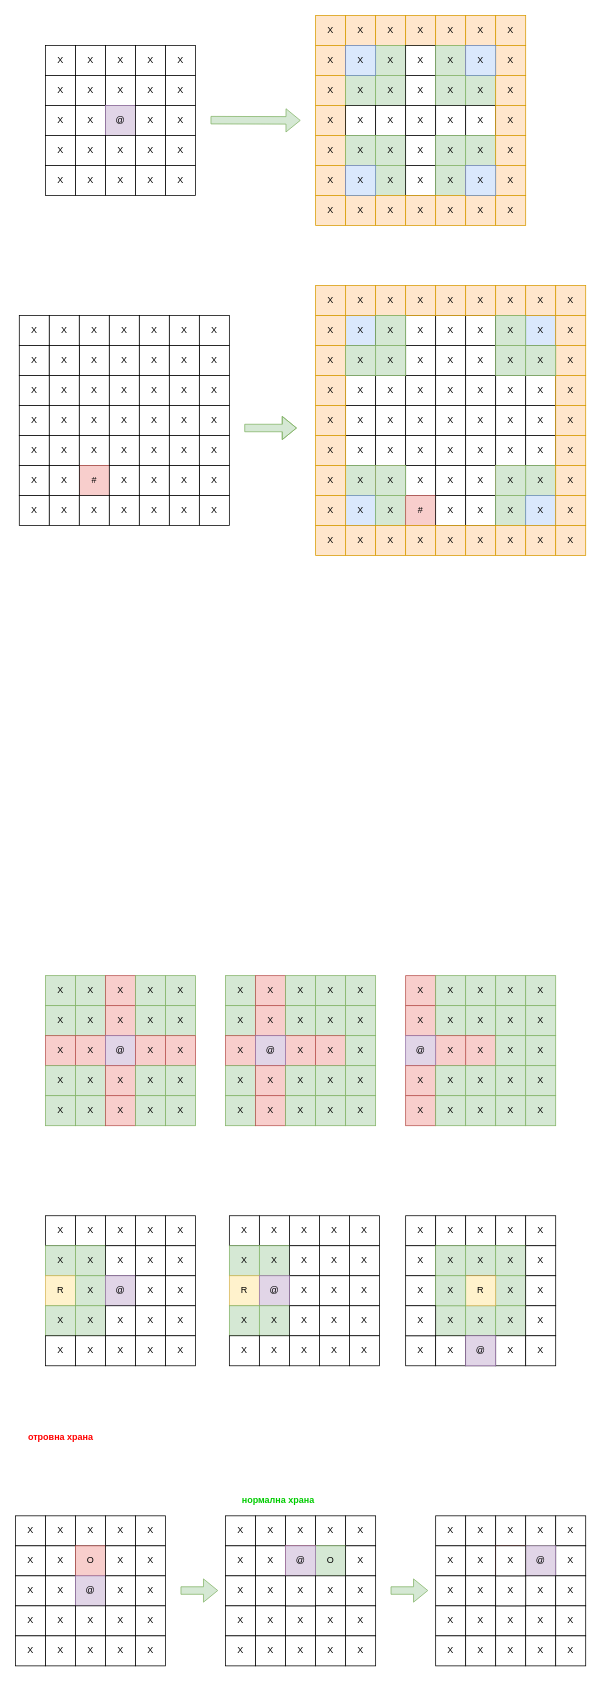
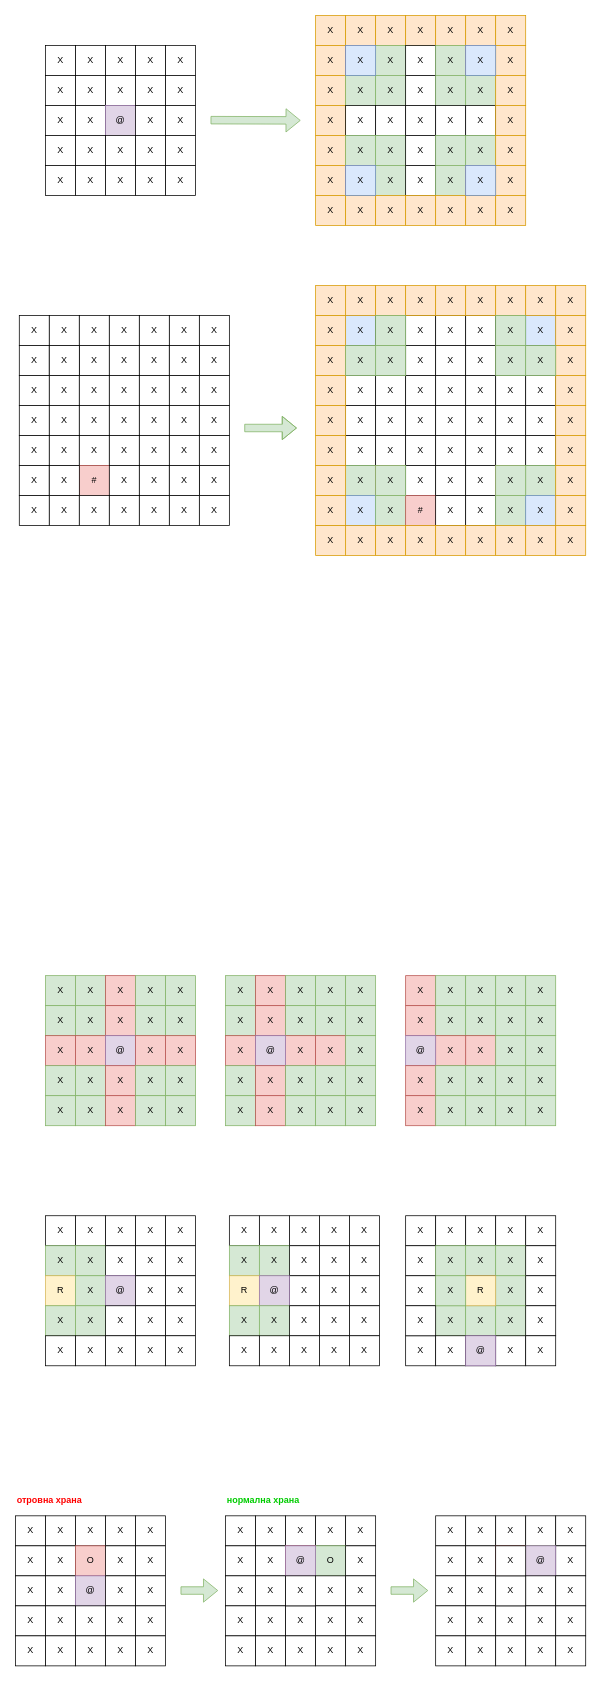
(64, 1437) -> (53, 1500)
(278, 1500) -> (263, 1500)
